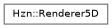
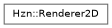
(56, 14) -> (56, 14)
